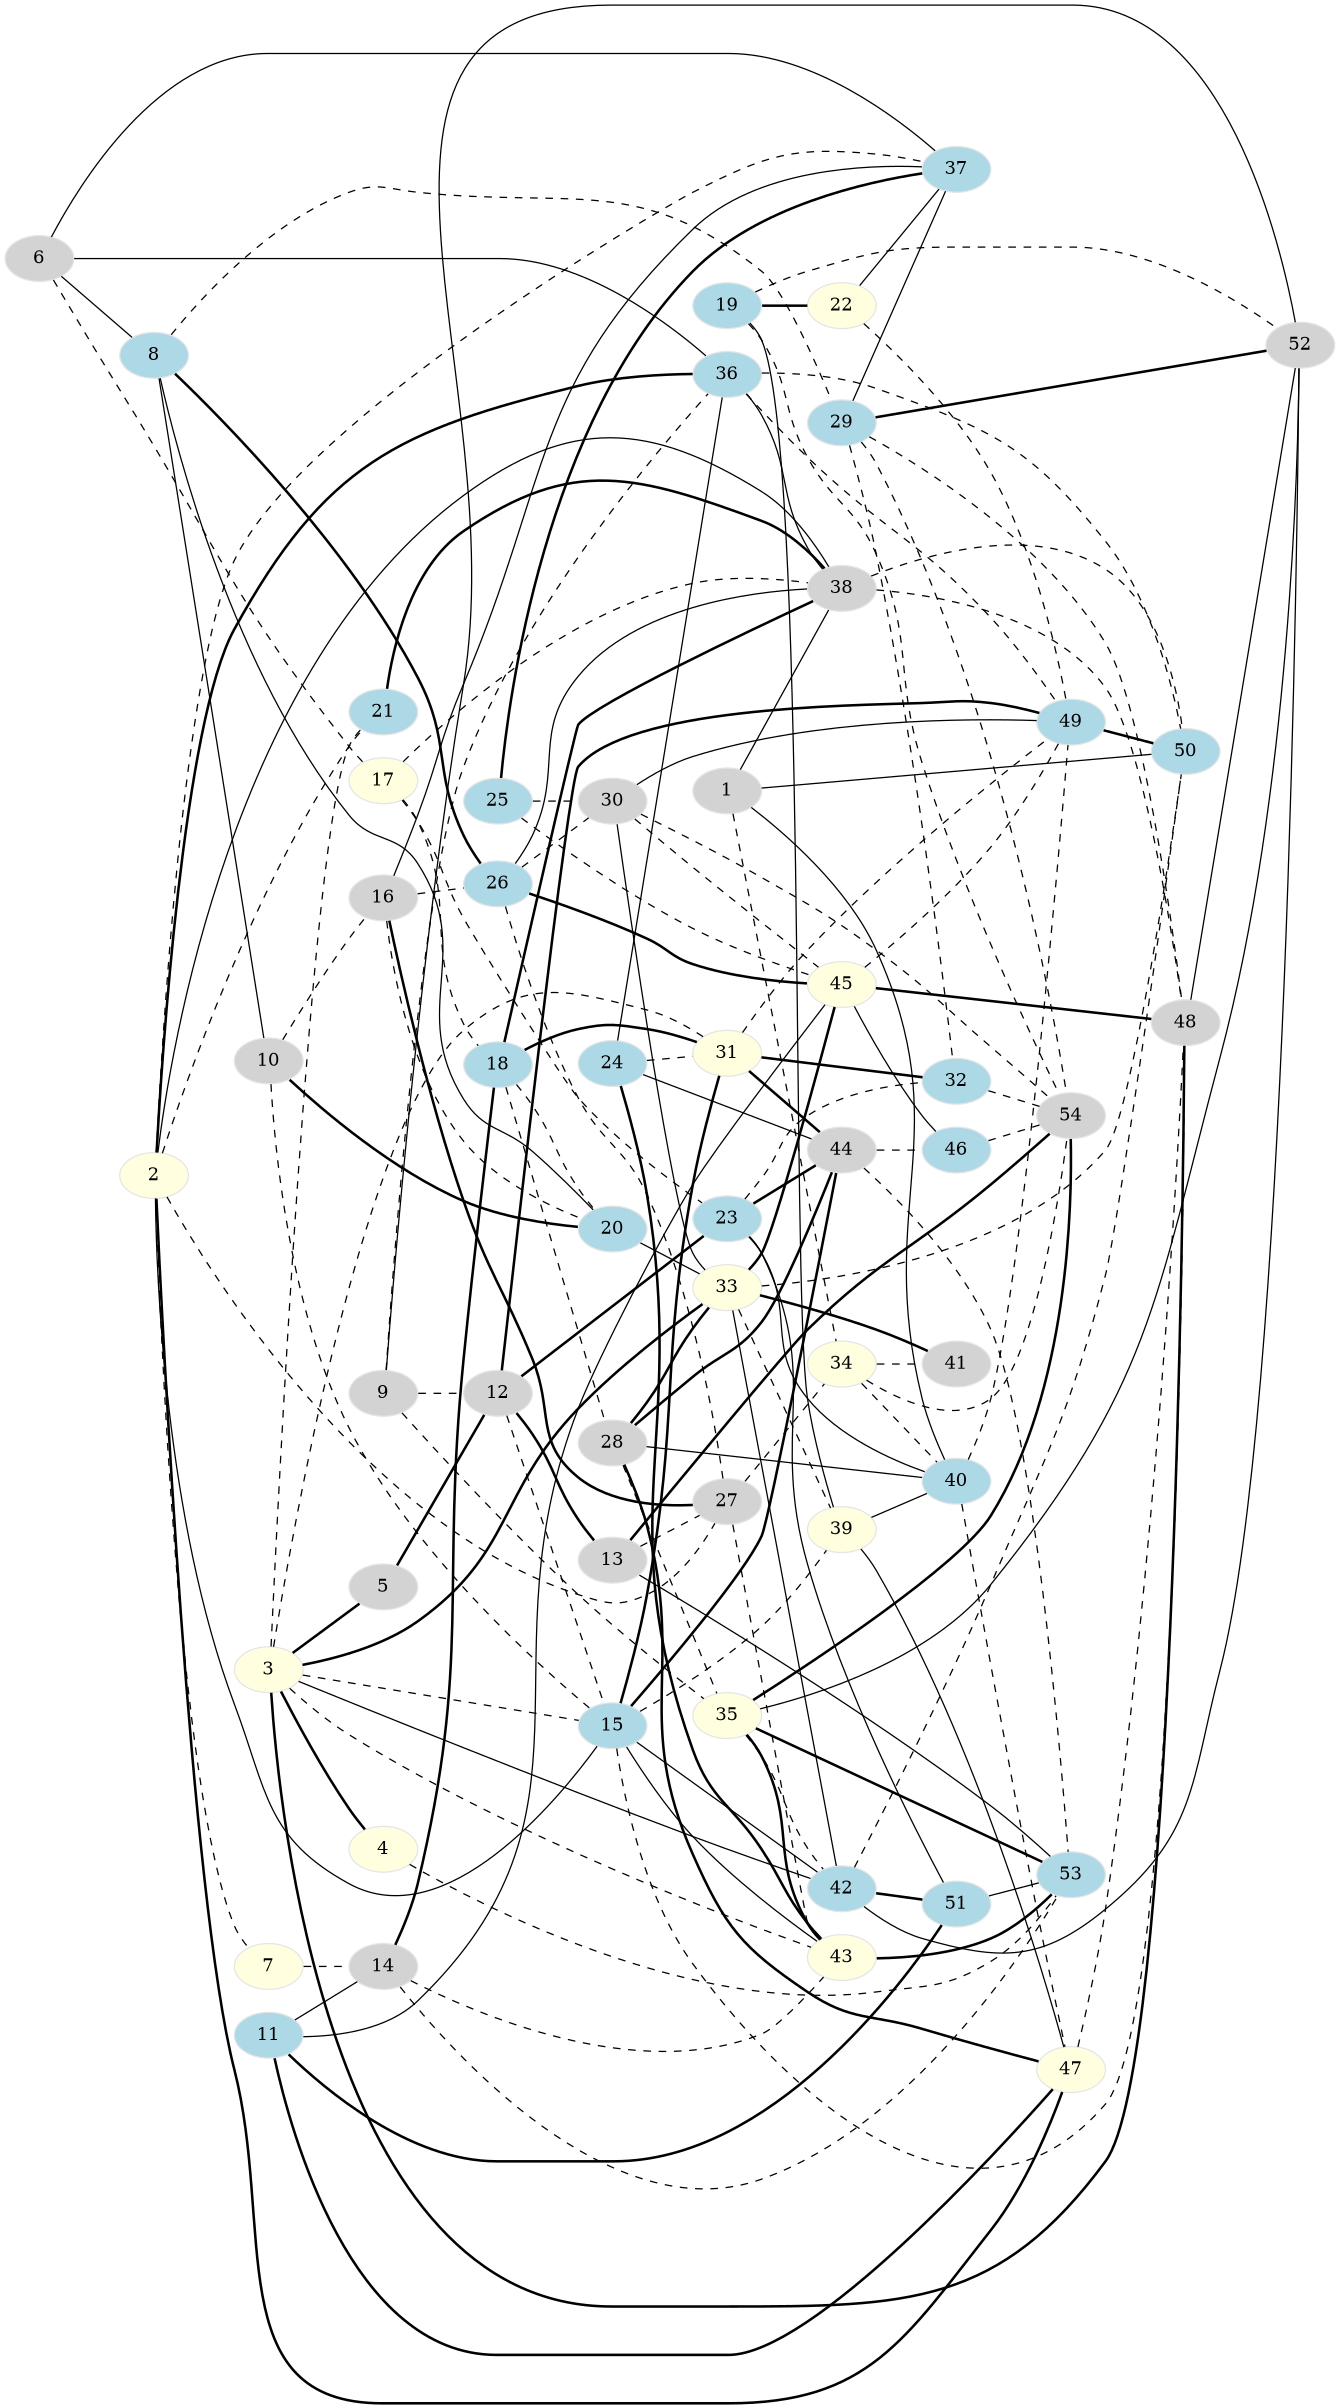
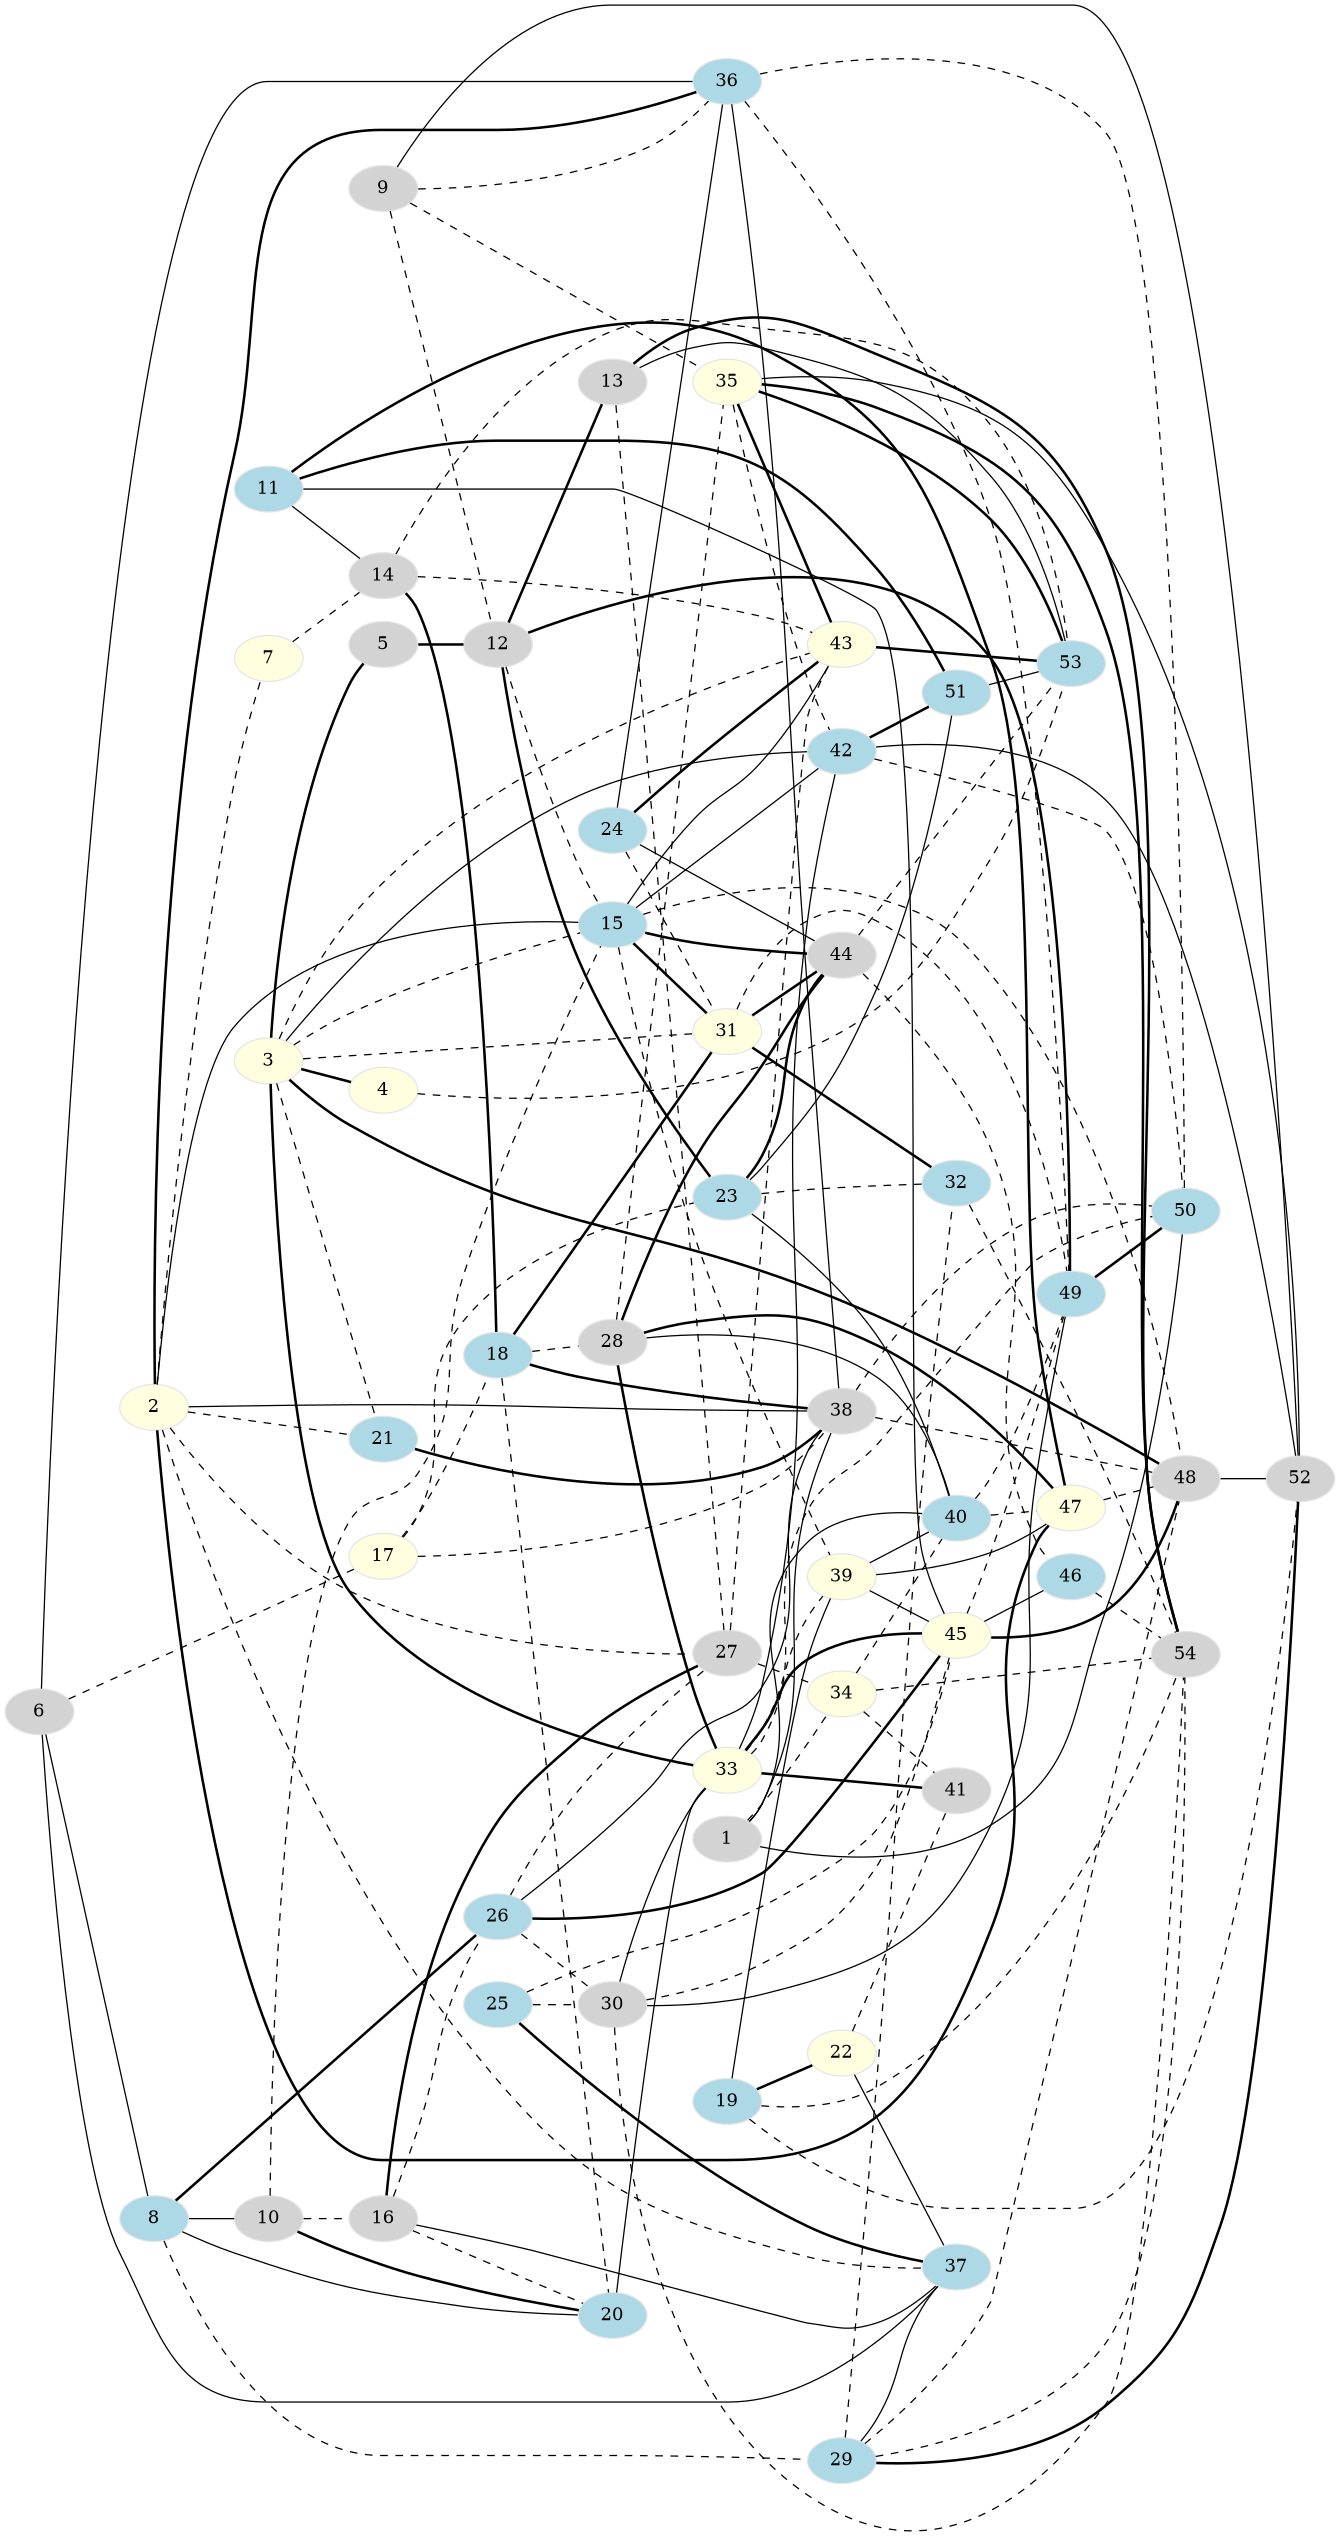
(1001, 492) -> (899, 1922)
none -> (892, 1602)
